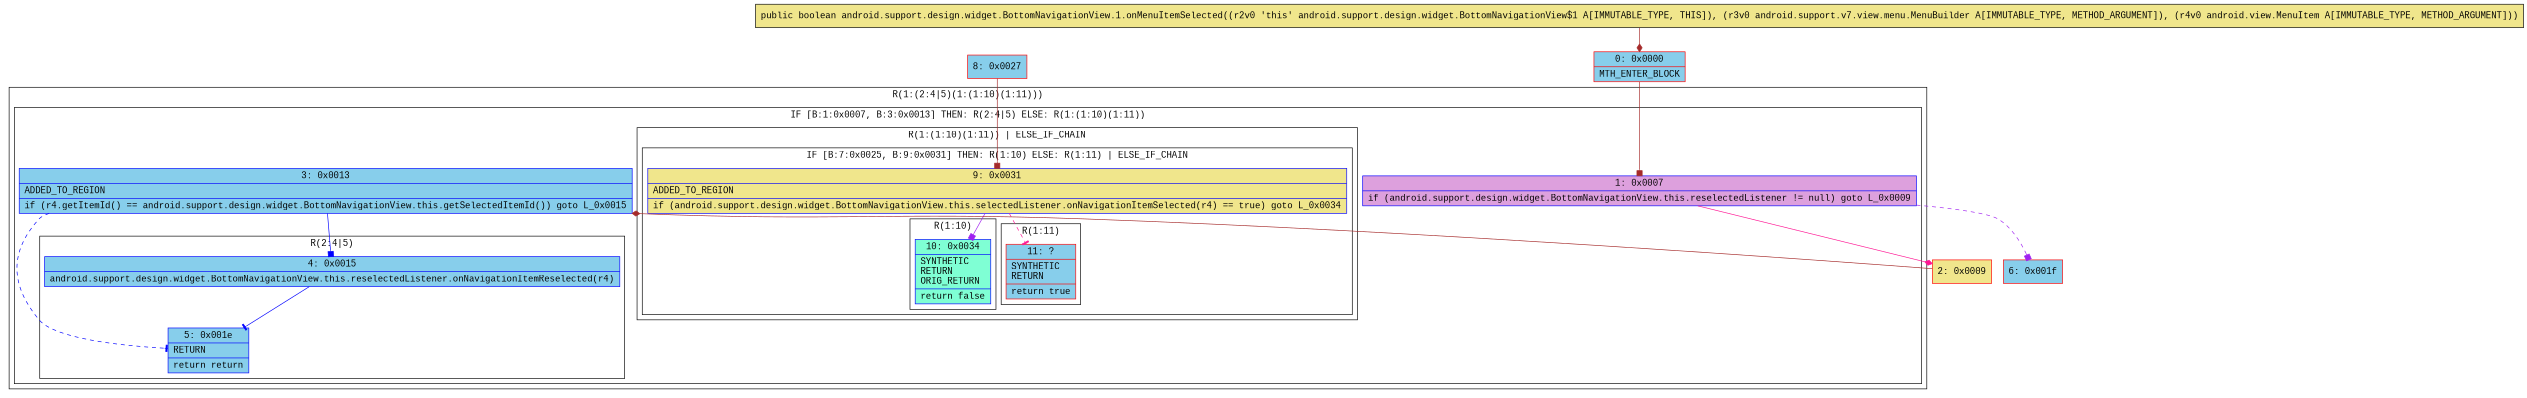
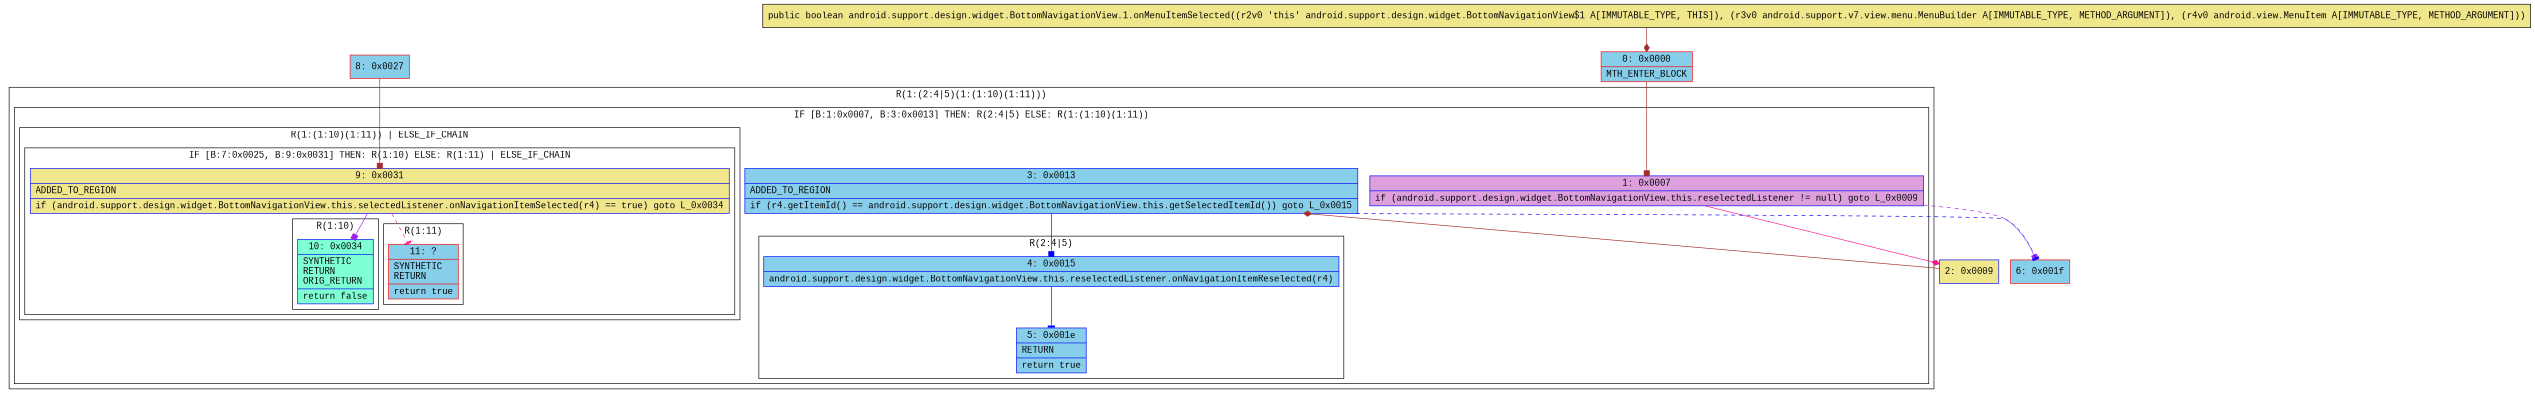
(1962, 272) -> (1969, 272)
(46, 326) -> (1705, 215)
(208, 365) -> (1051, 365)
